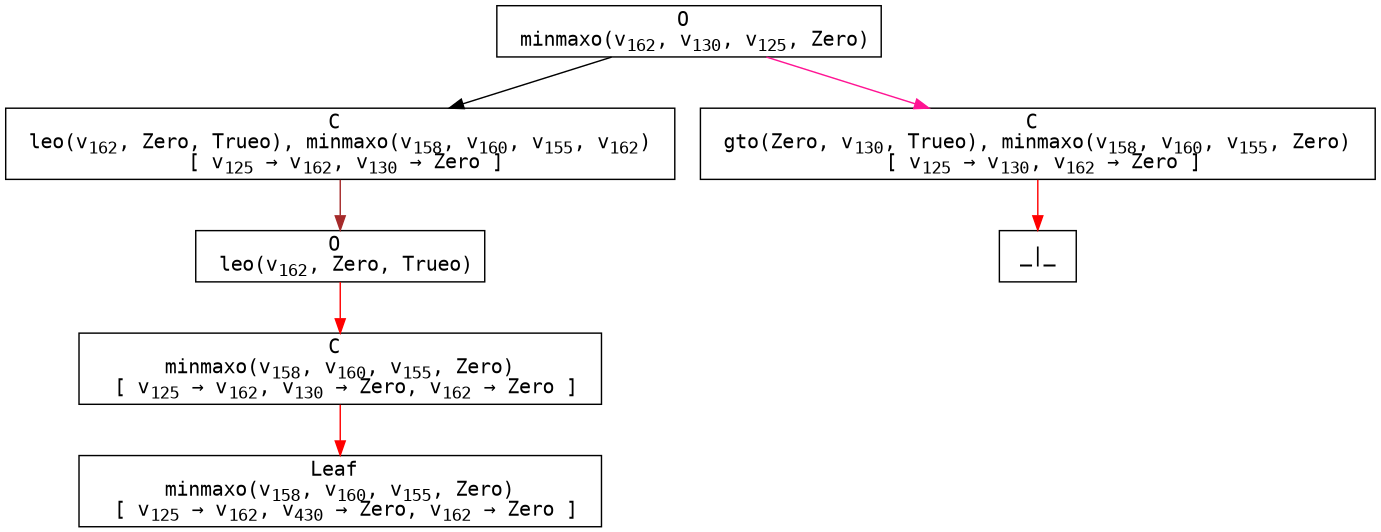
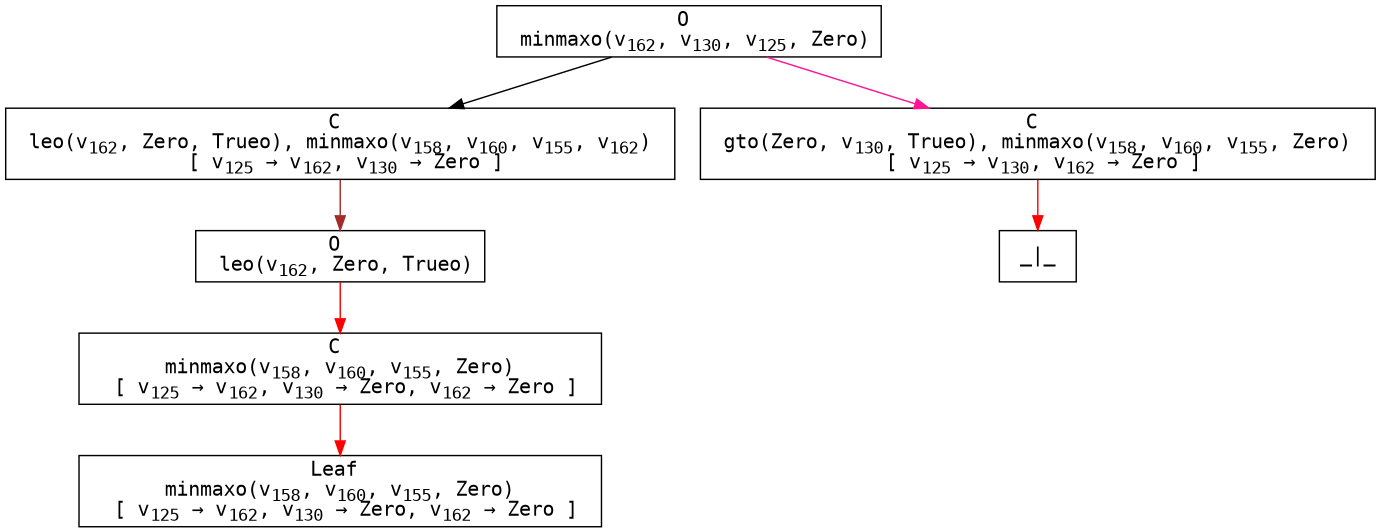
(309, 510) -> (309, 510)
